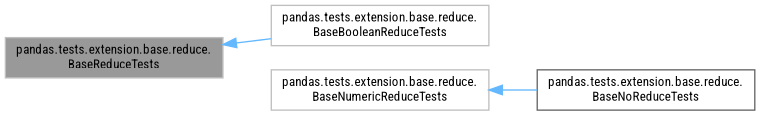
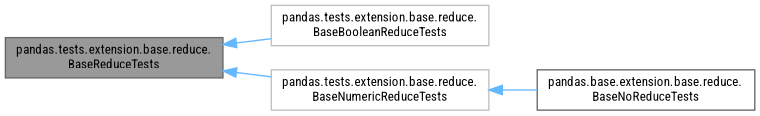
(114, 58) -> (114, 58)
none -> (254, 75)
(646, 90) -> (646, 90)
